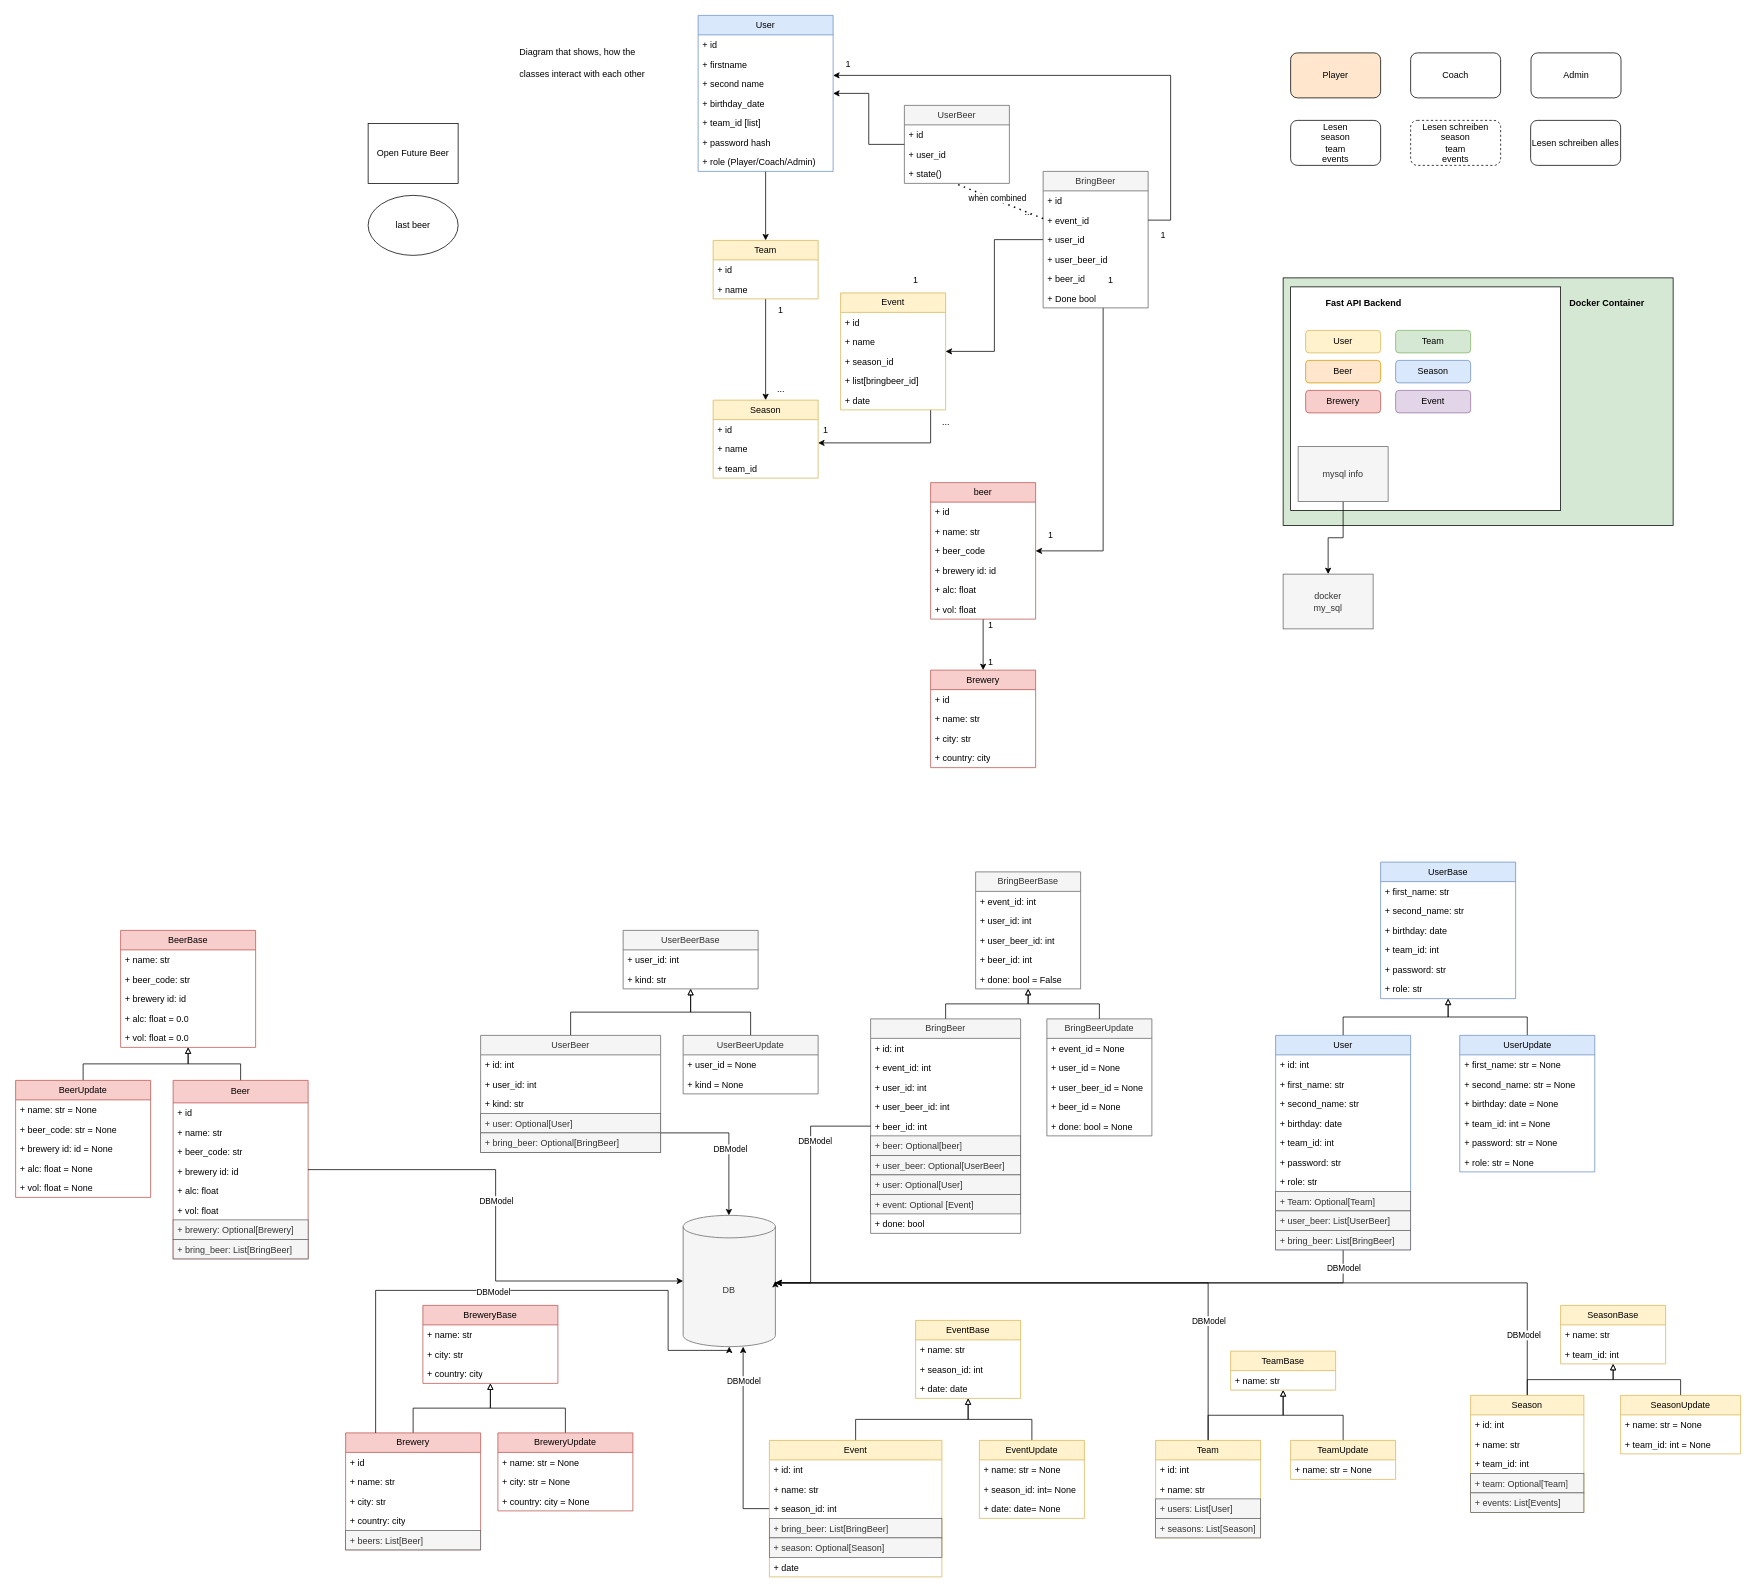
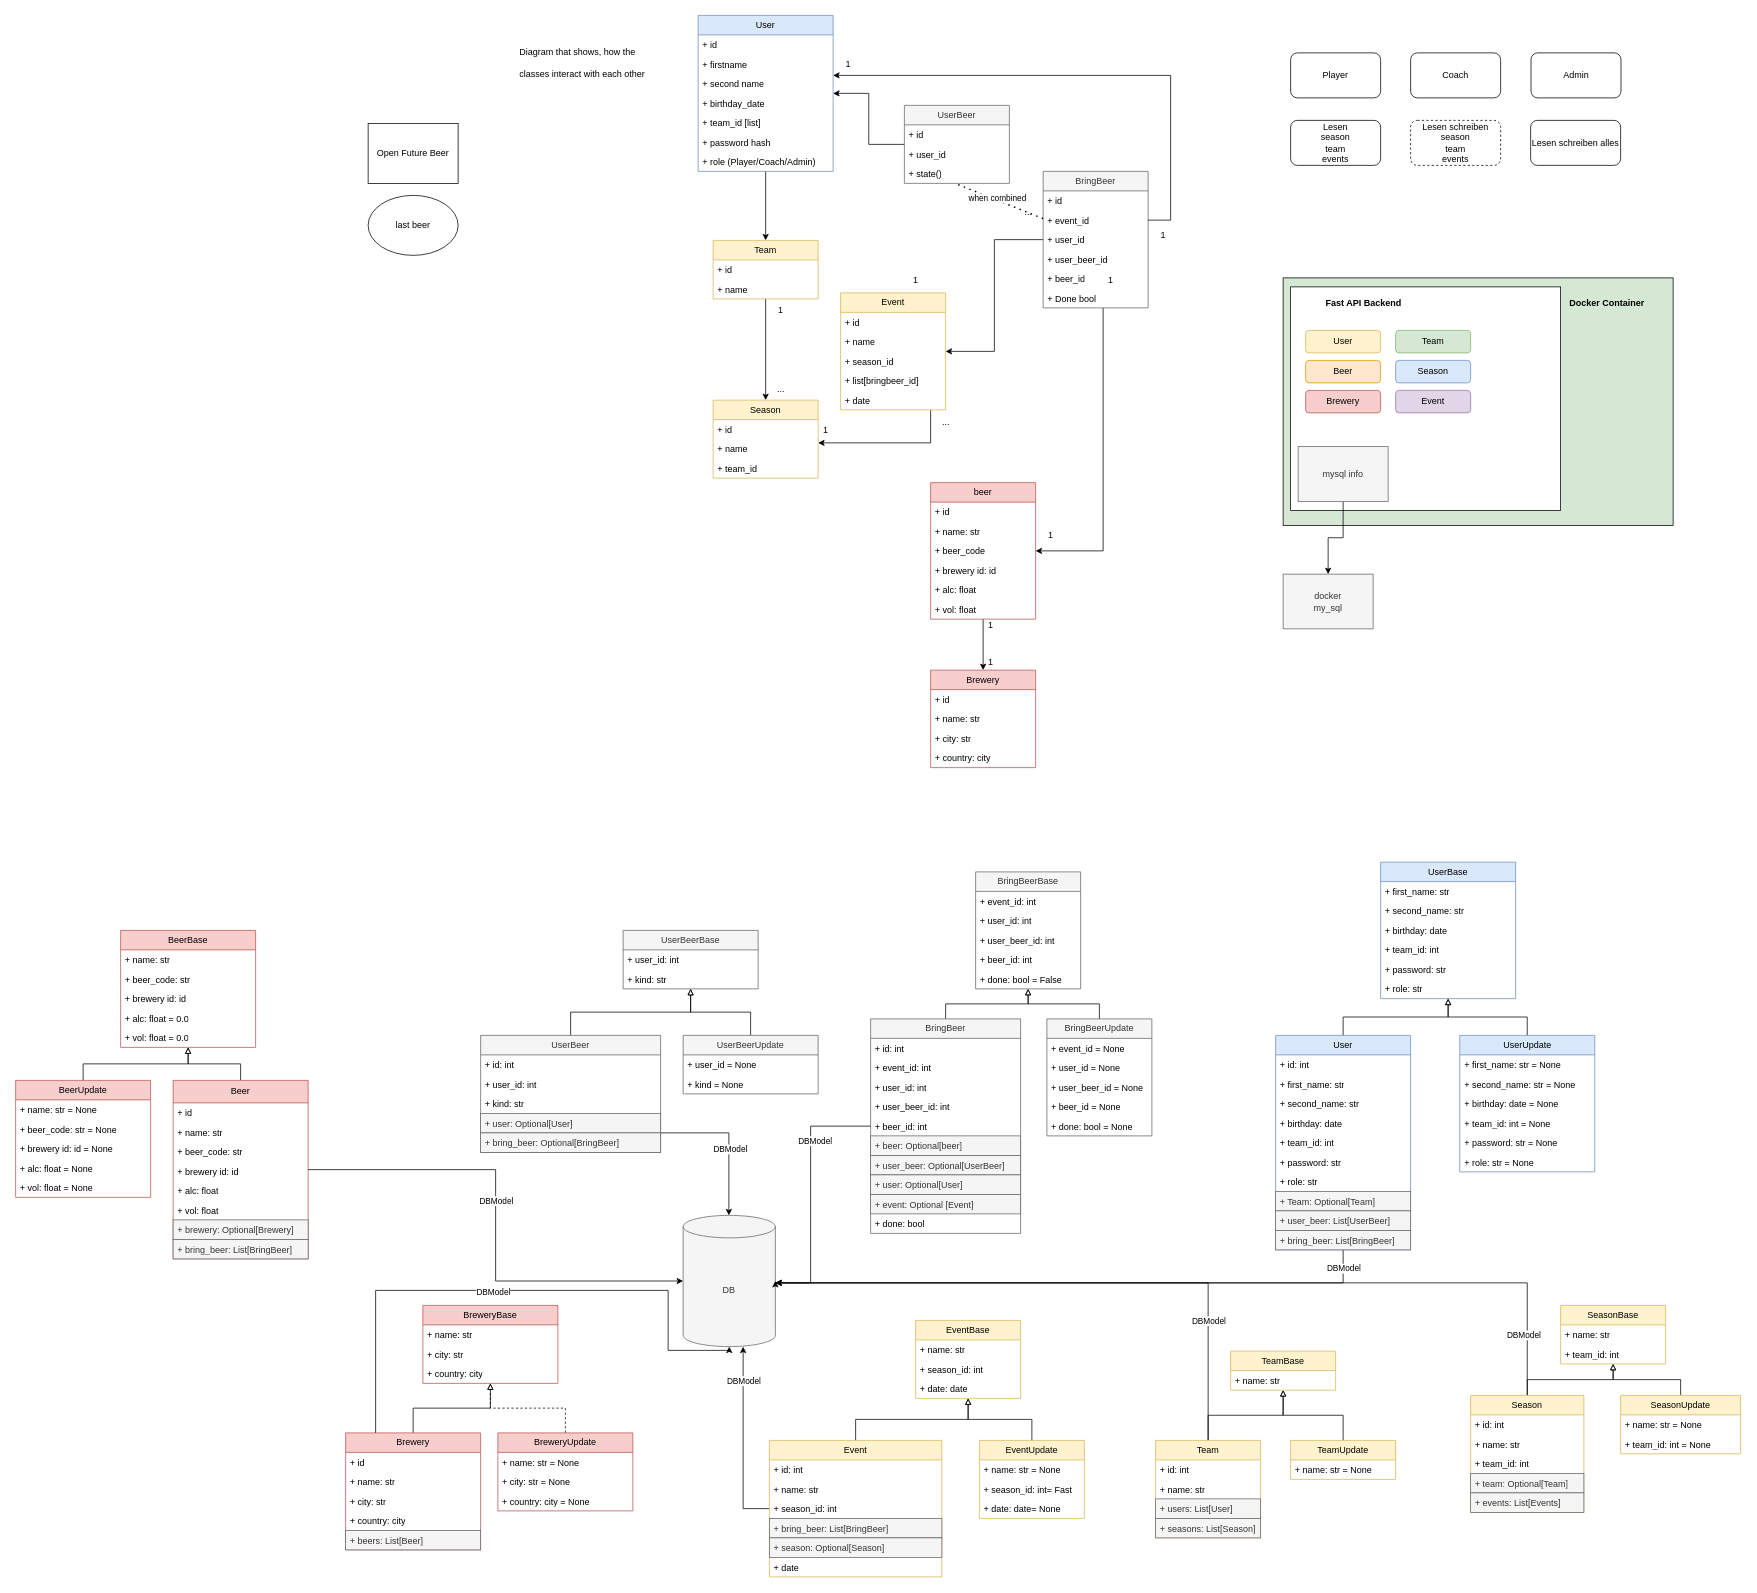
(1335, 75) -> (1335, 75)
(540, 1408) -> (540, 1408)
(1032, 1490) -> (1032, 1490)
